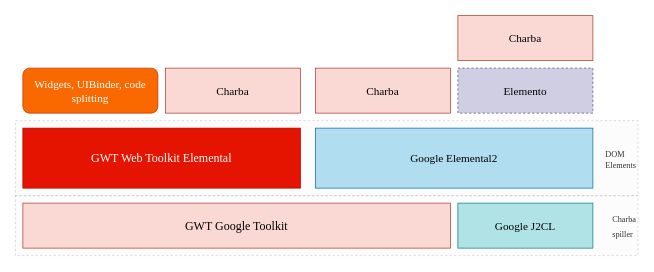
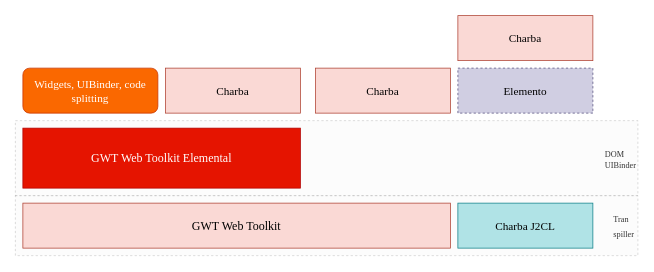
(454, 158) -> none
(611, 158) -> (611, 158)
(237, 225) -> (237, 225)
(525, 225) -> (525, 225)
(616, 225) -> (618, 225)
